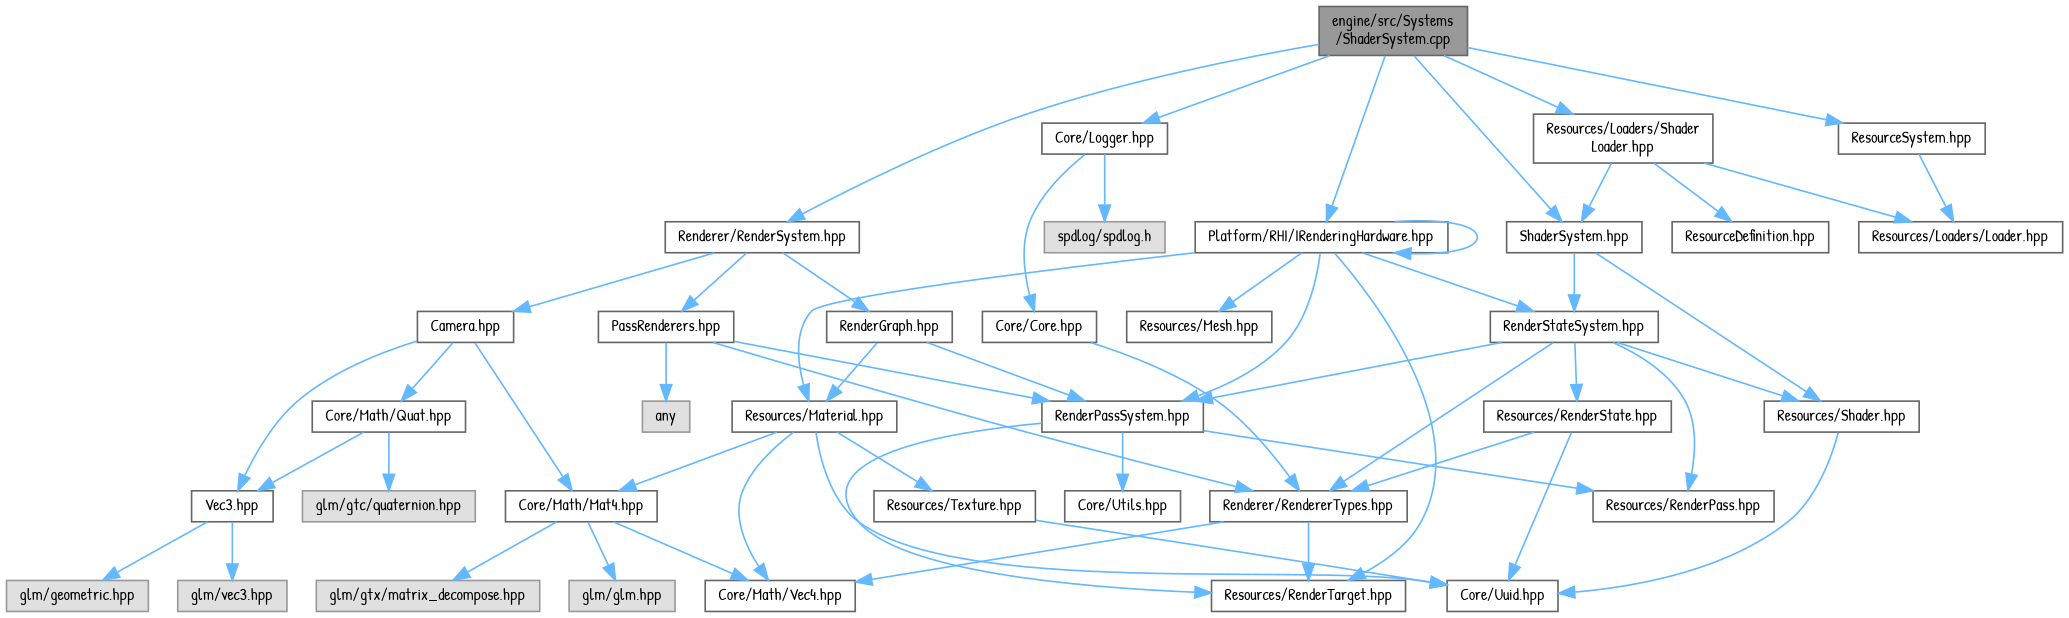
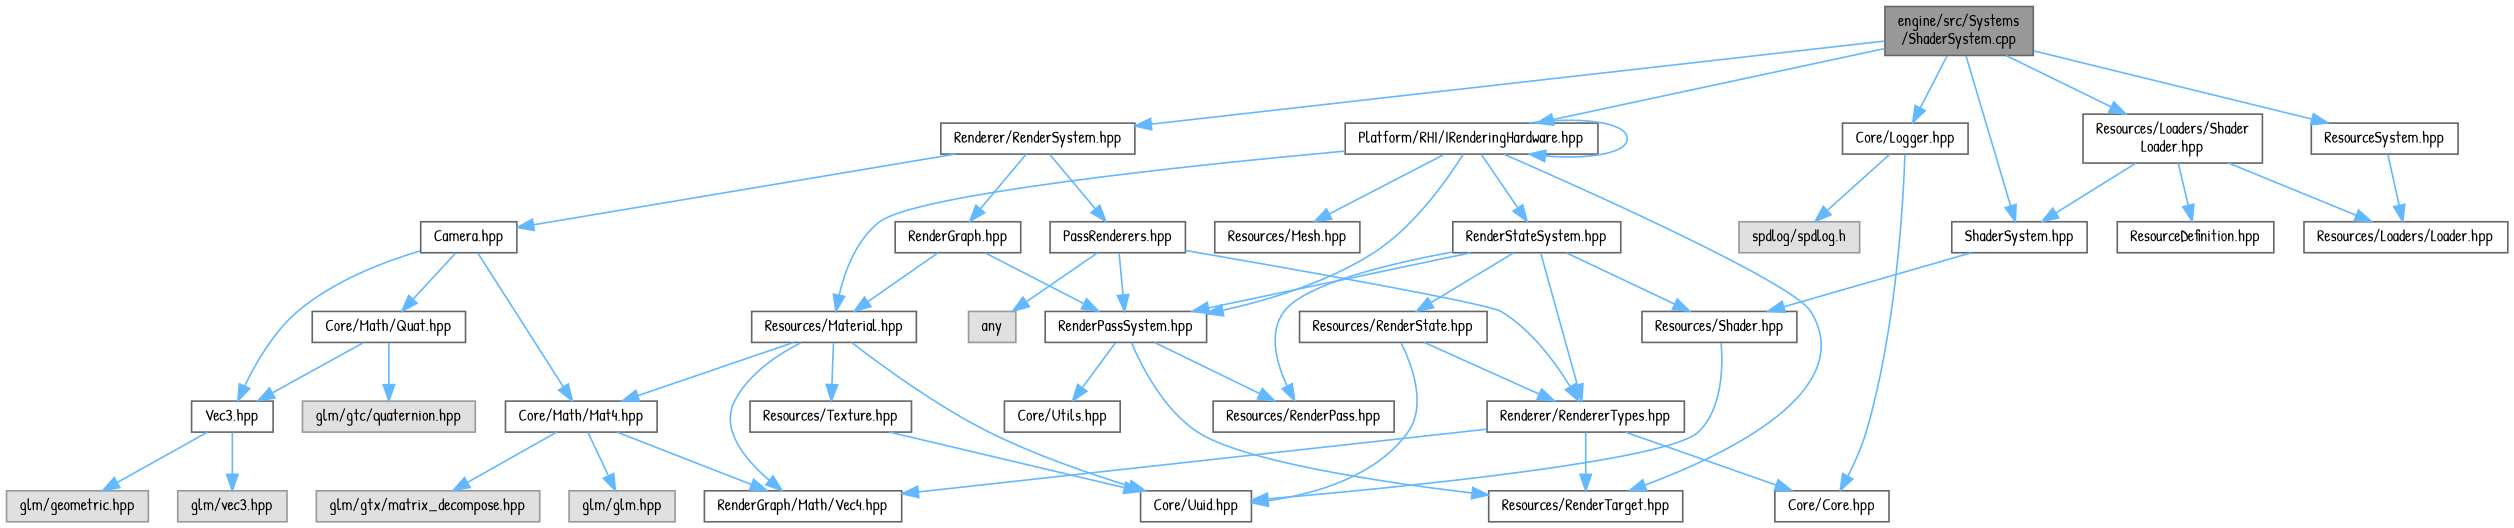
(1574, 274) -> none
(1192, 386) -> (1689, 455)
(780, 596) -> (803, 506)
